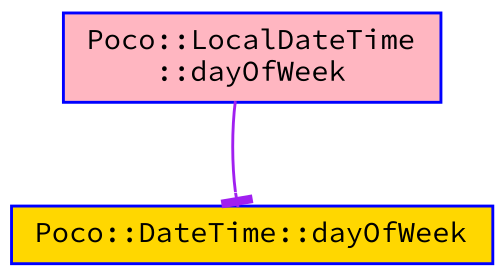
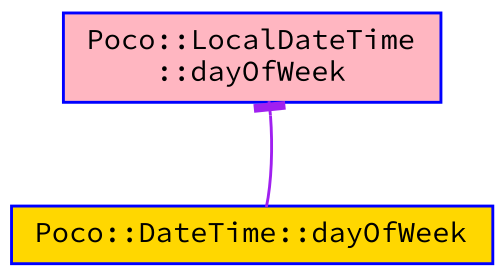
(233, 147) -> (271, 162)
